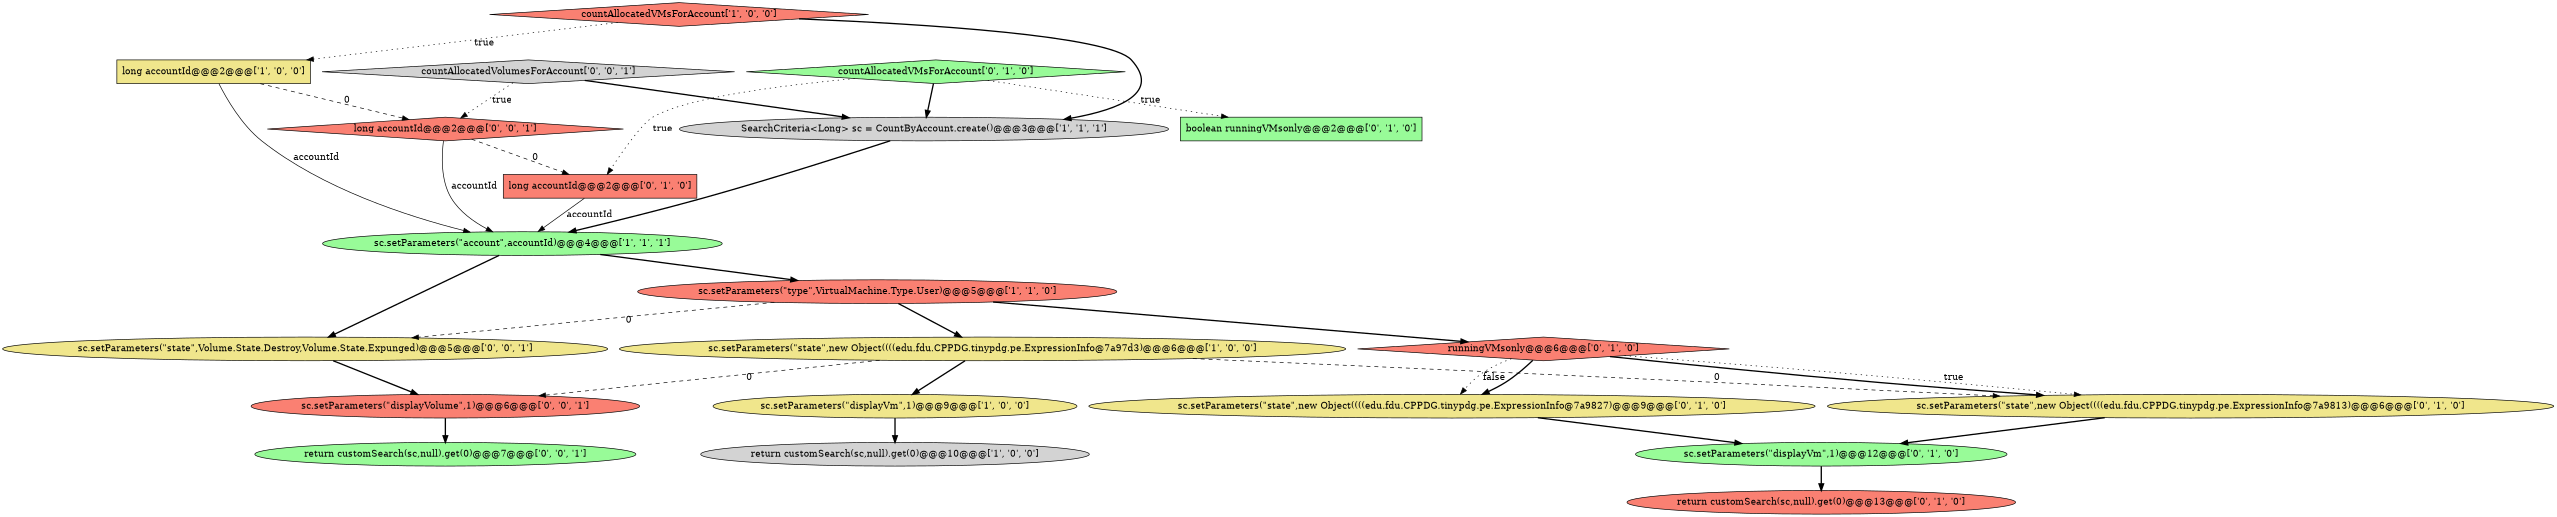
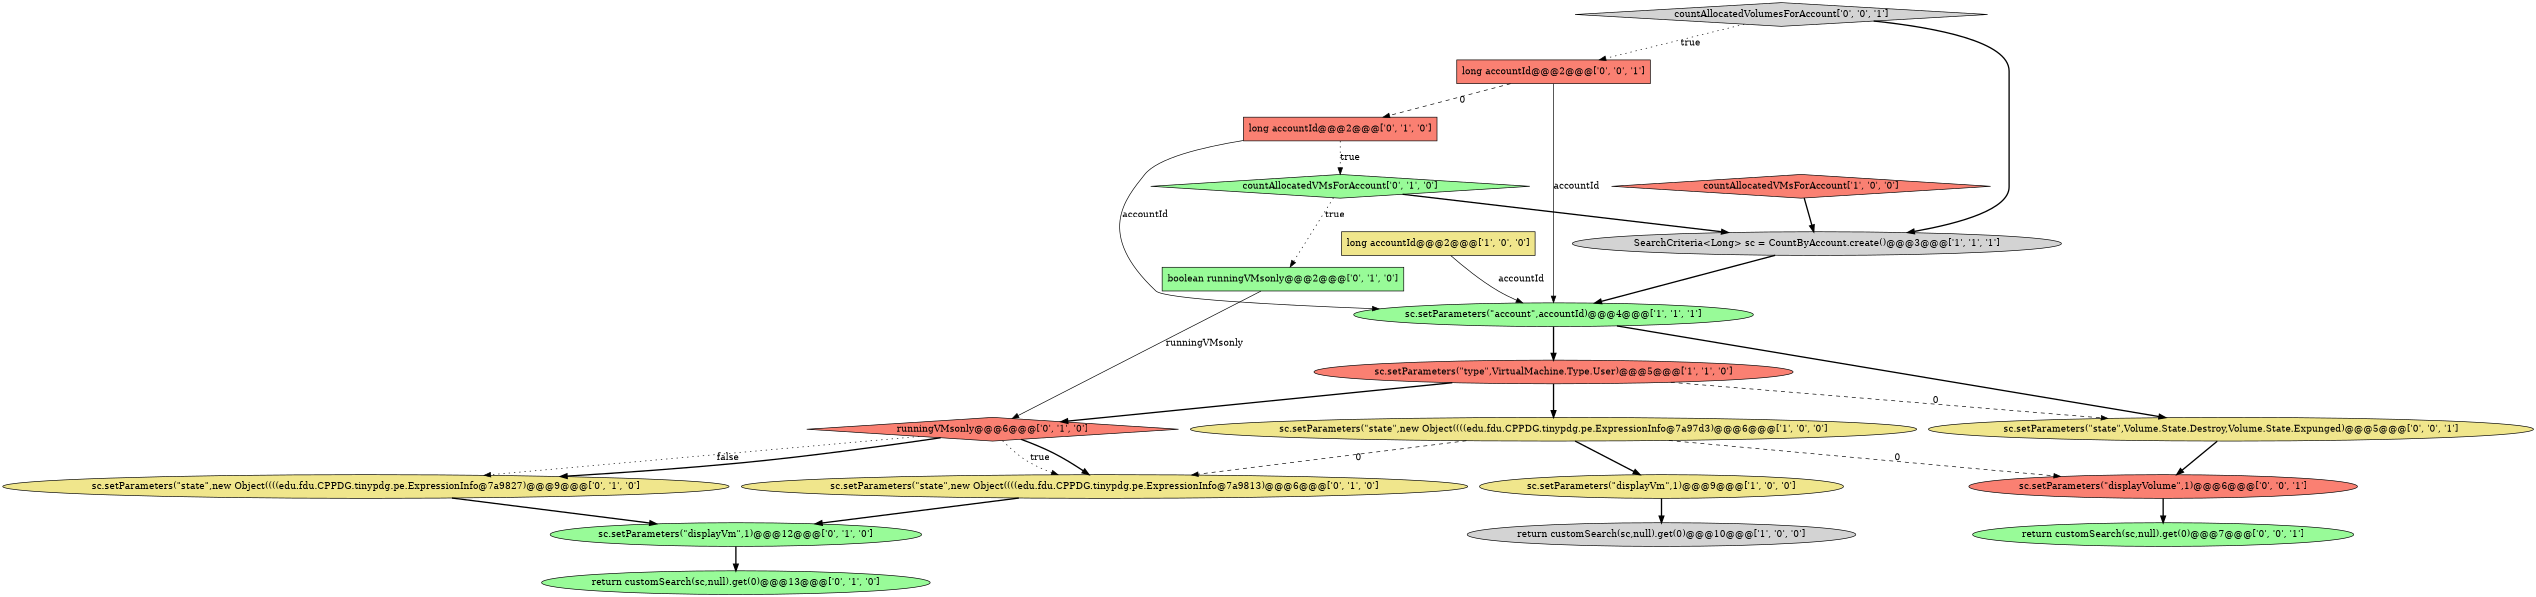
(466, 41) -> none
(726, 95) -> (1340, 154)
(331, 101) -> none
(445, 129) -> (1554, 72)
none -> (1140, 353)
(1821, 502) -> (736, 583)
